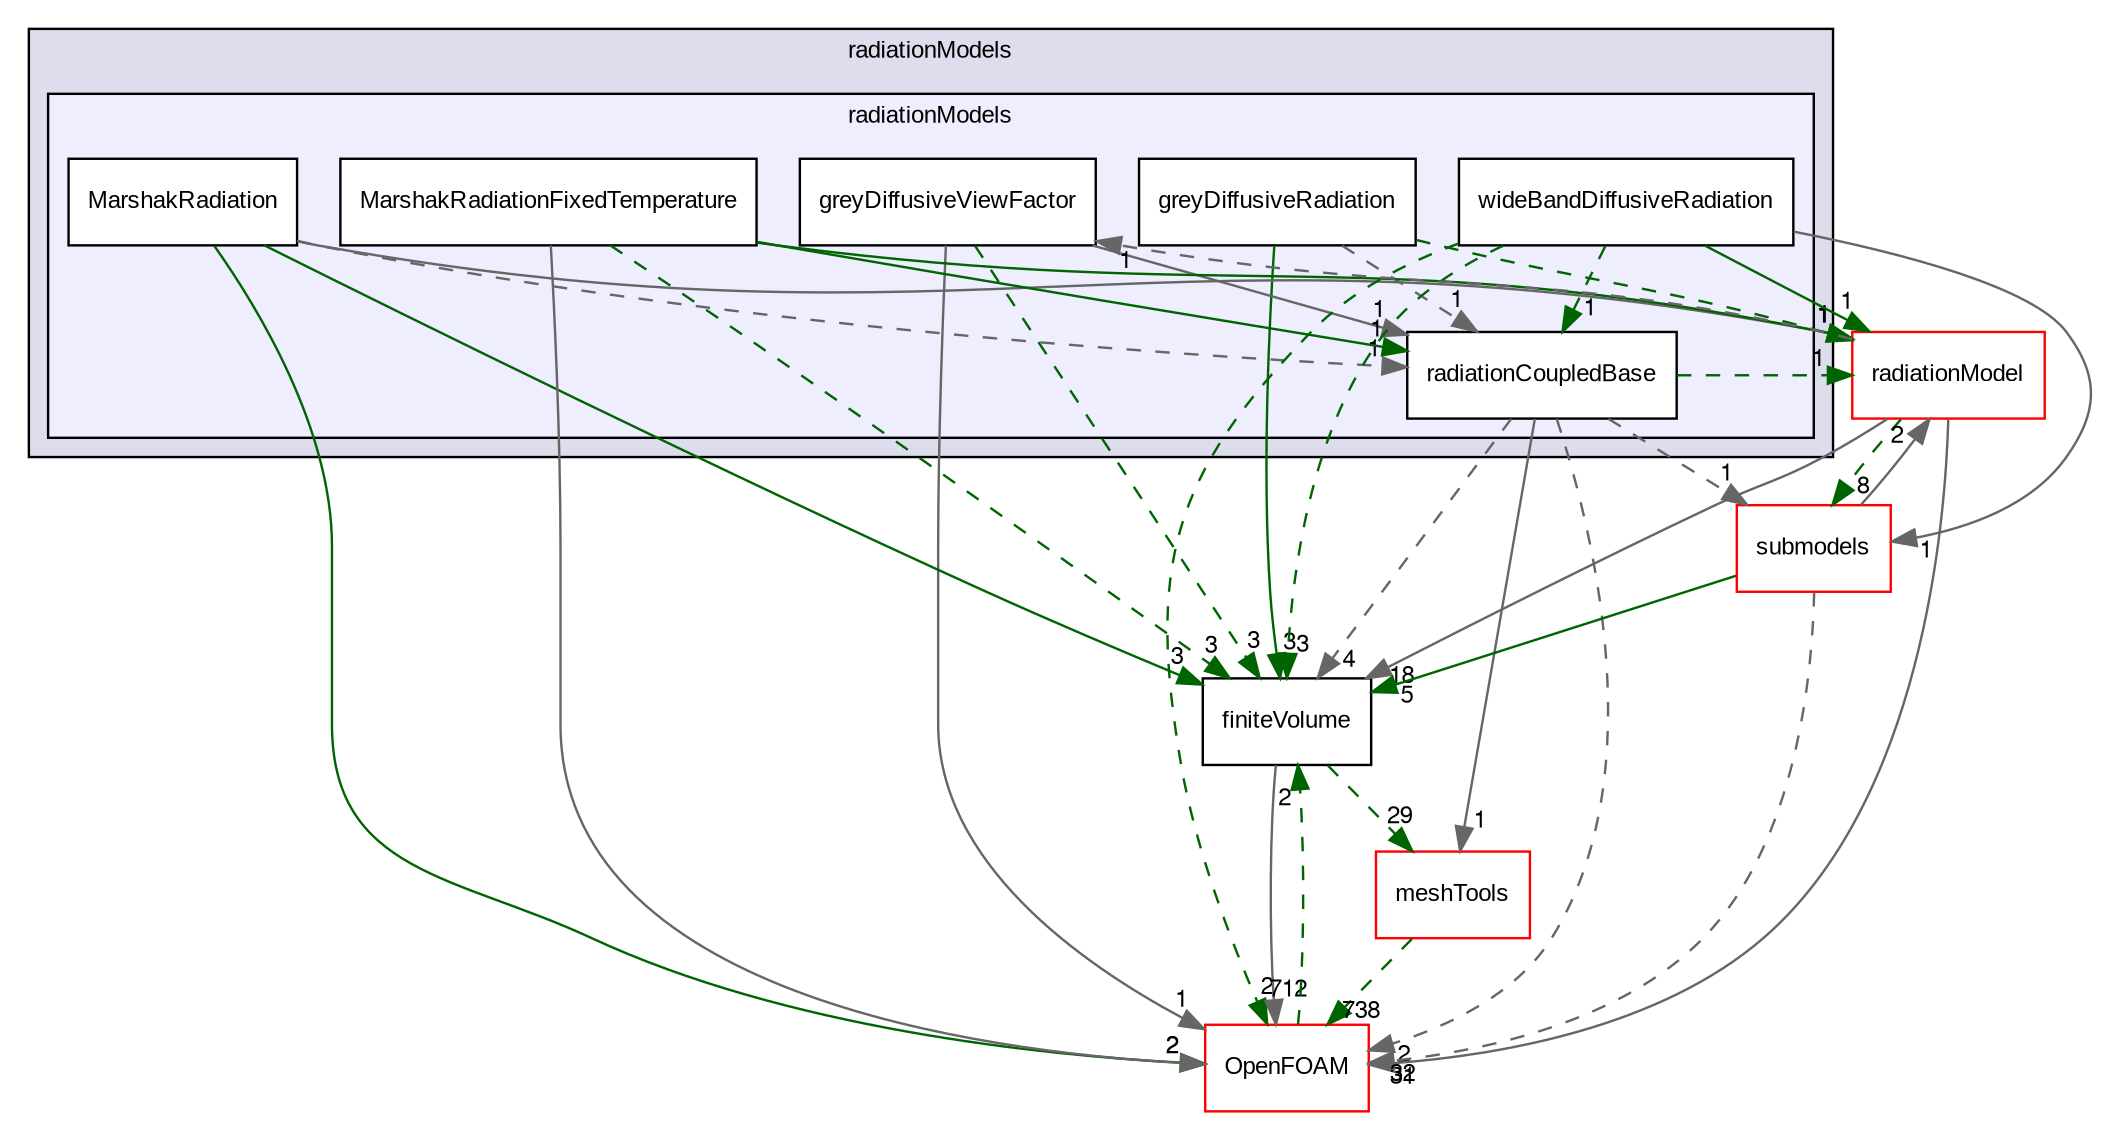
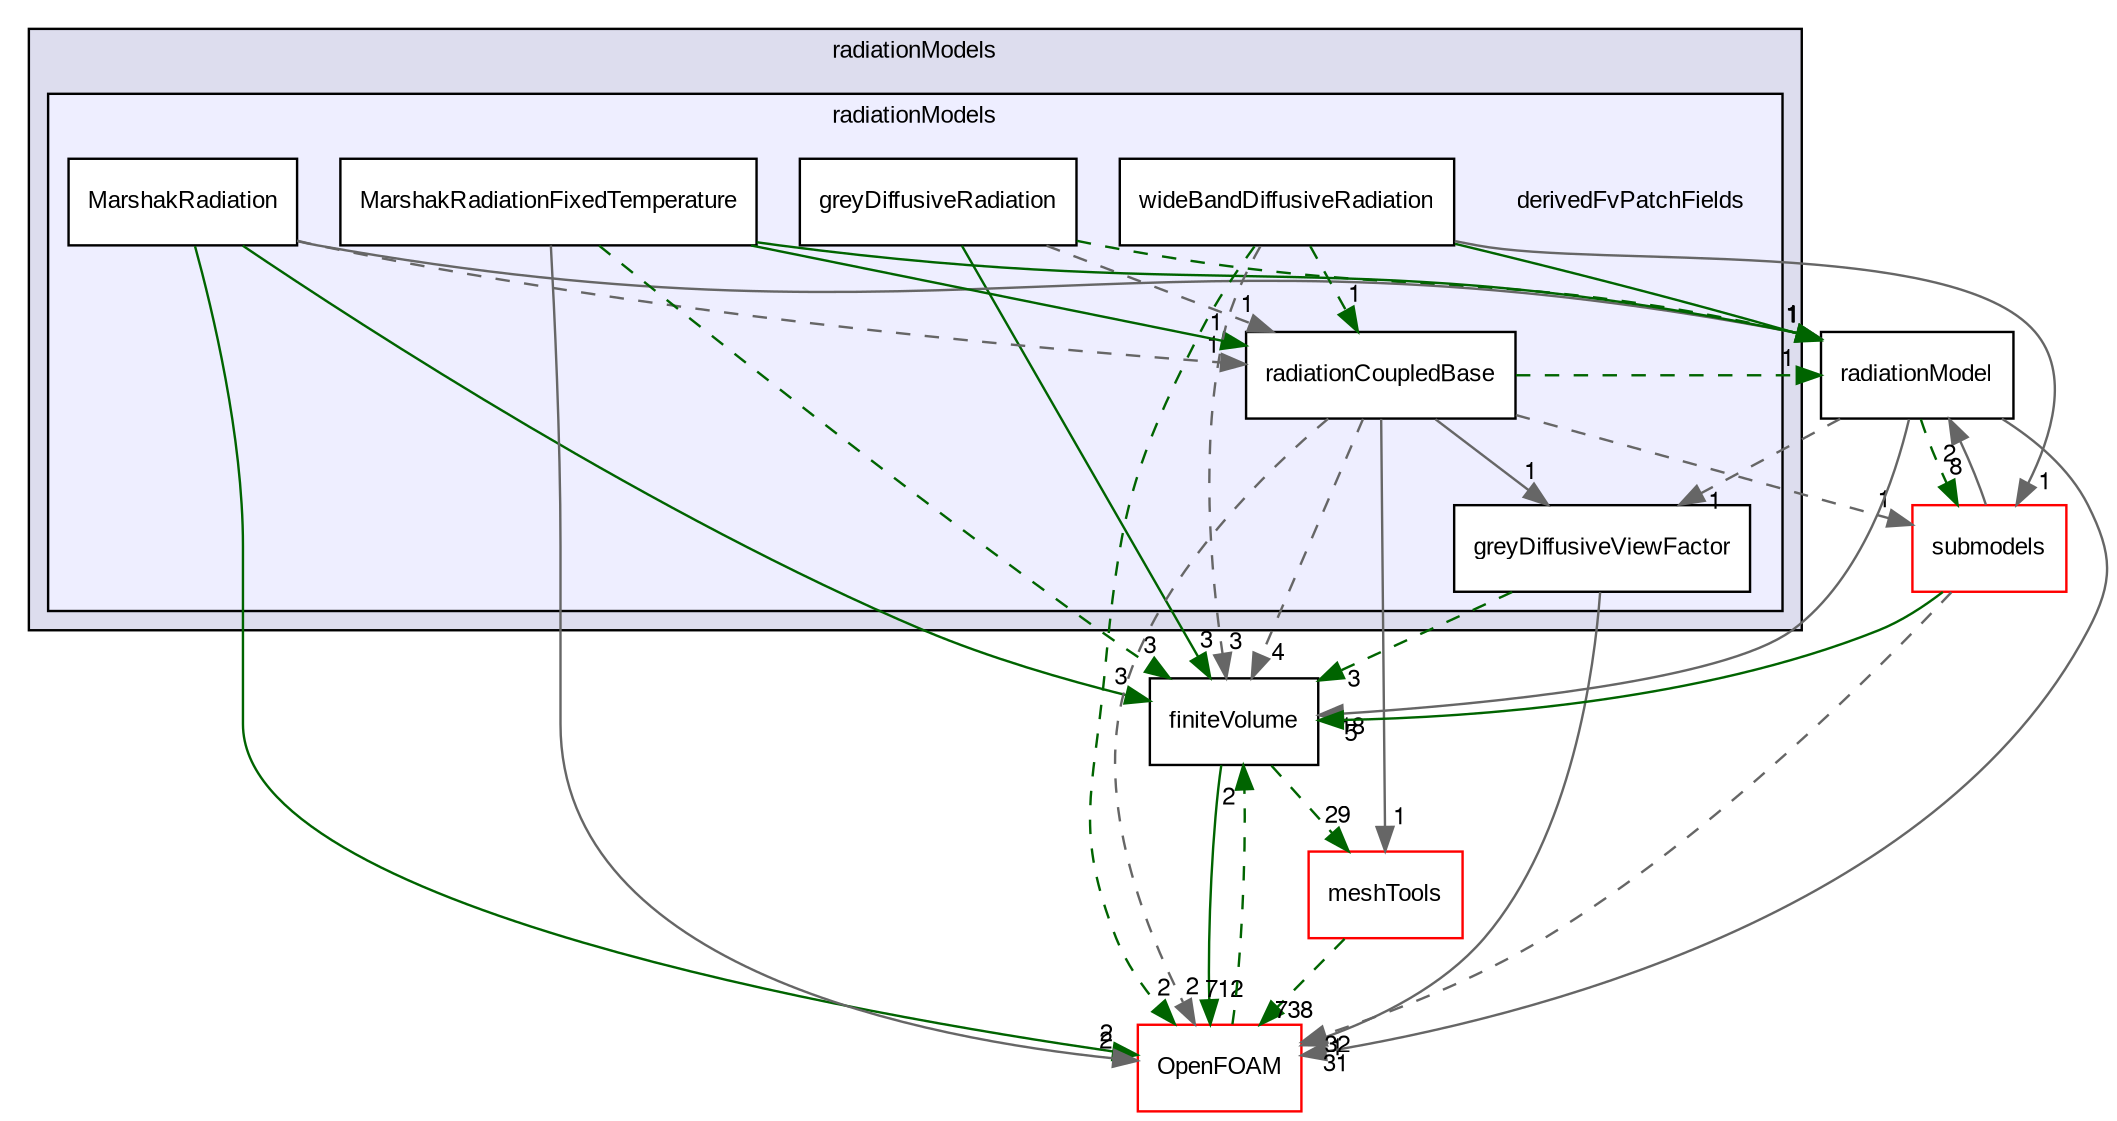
none -> (1631, 202)
(1289, 301) -> (1482, 455)
(1948, 375) -> (1917, 375)
(1338, 415) -> (1210, 446)
(1271, 882) -> (1211, 882)
